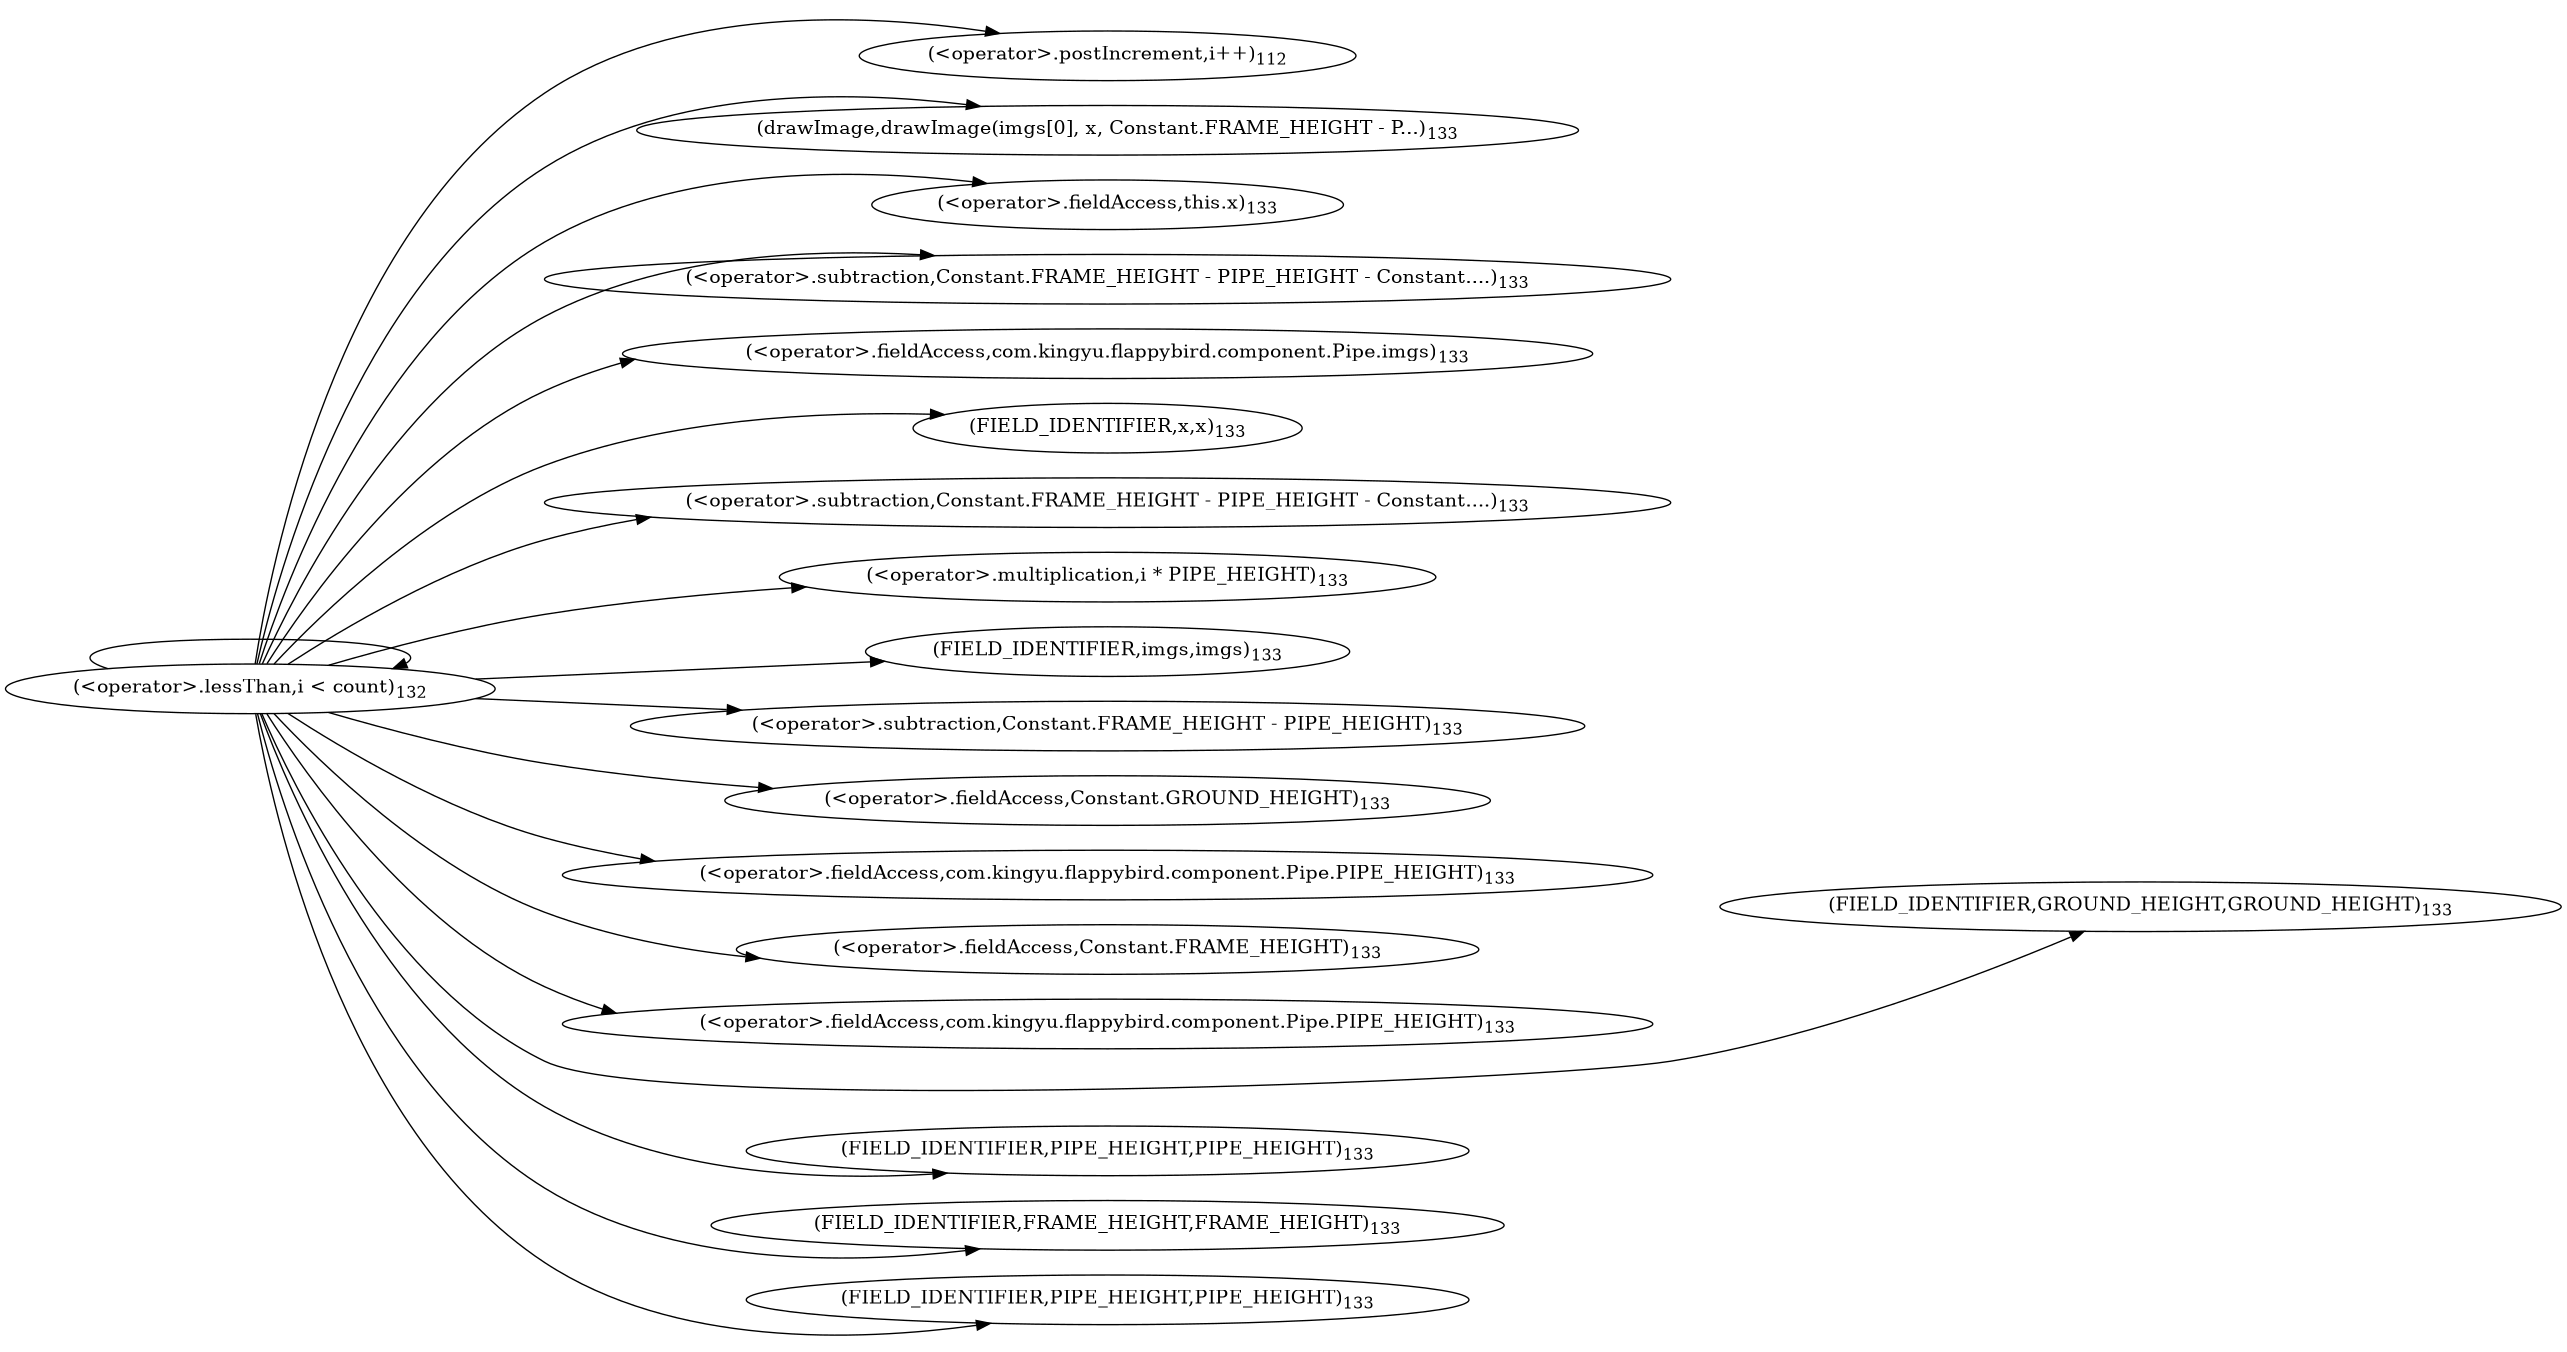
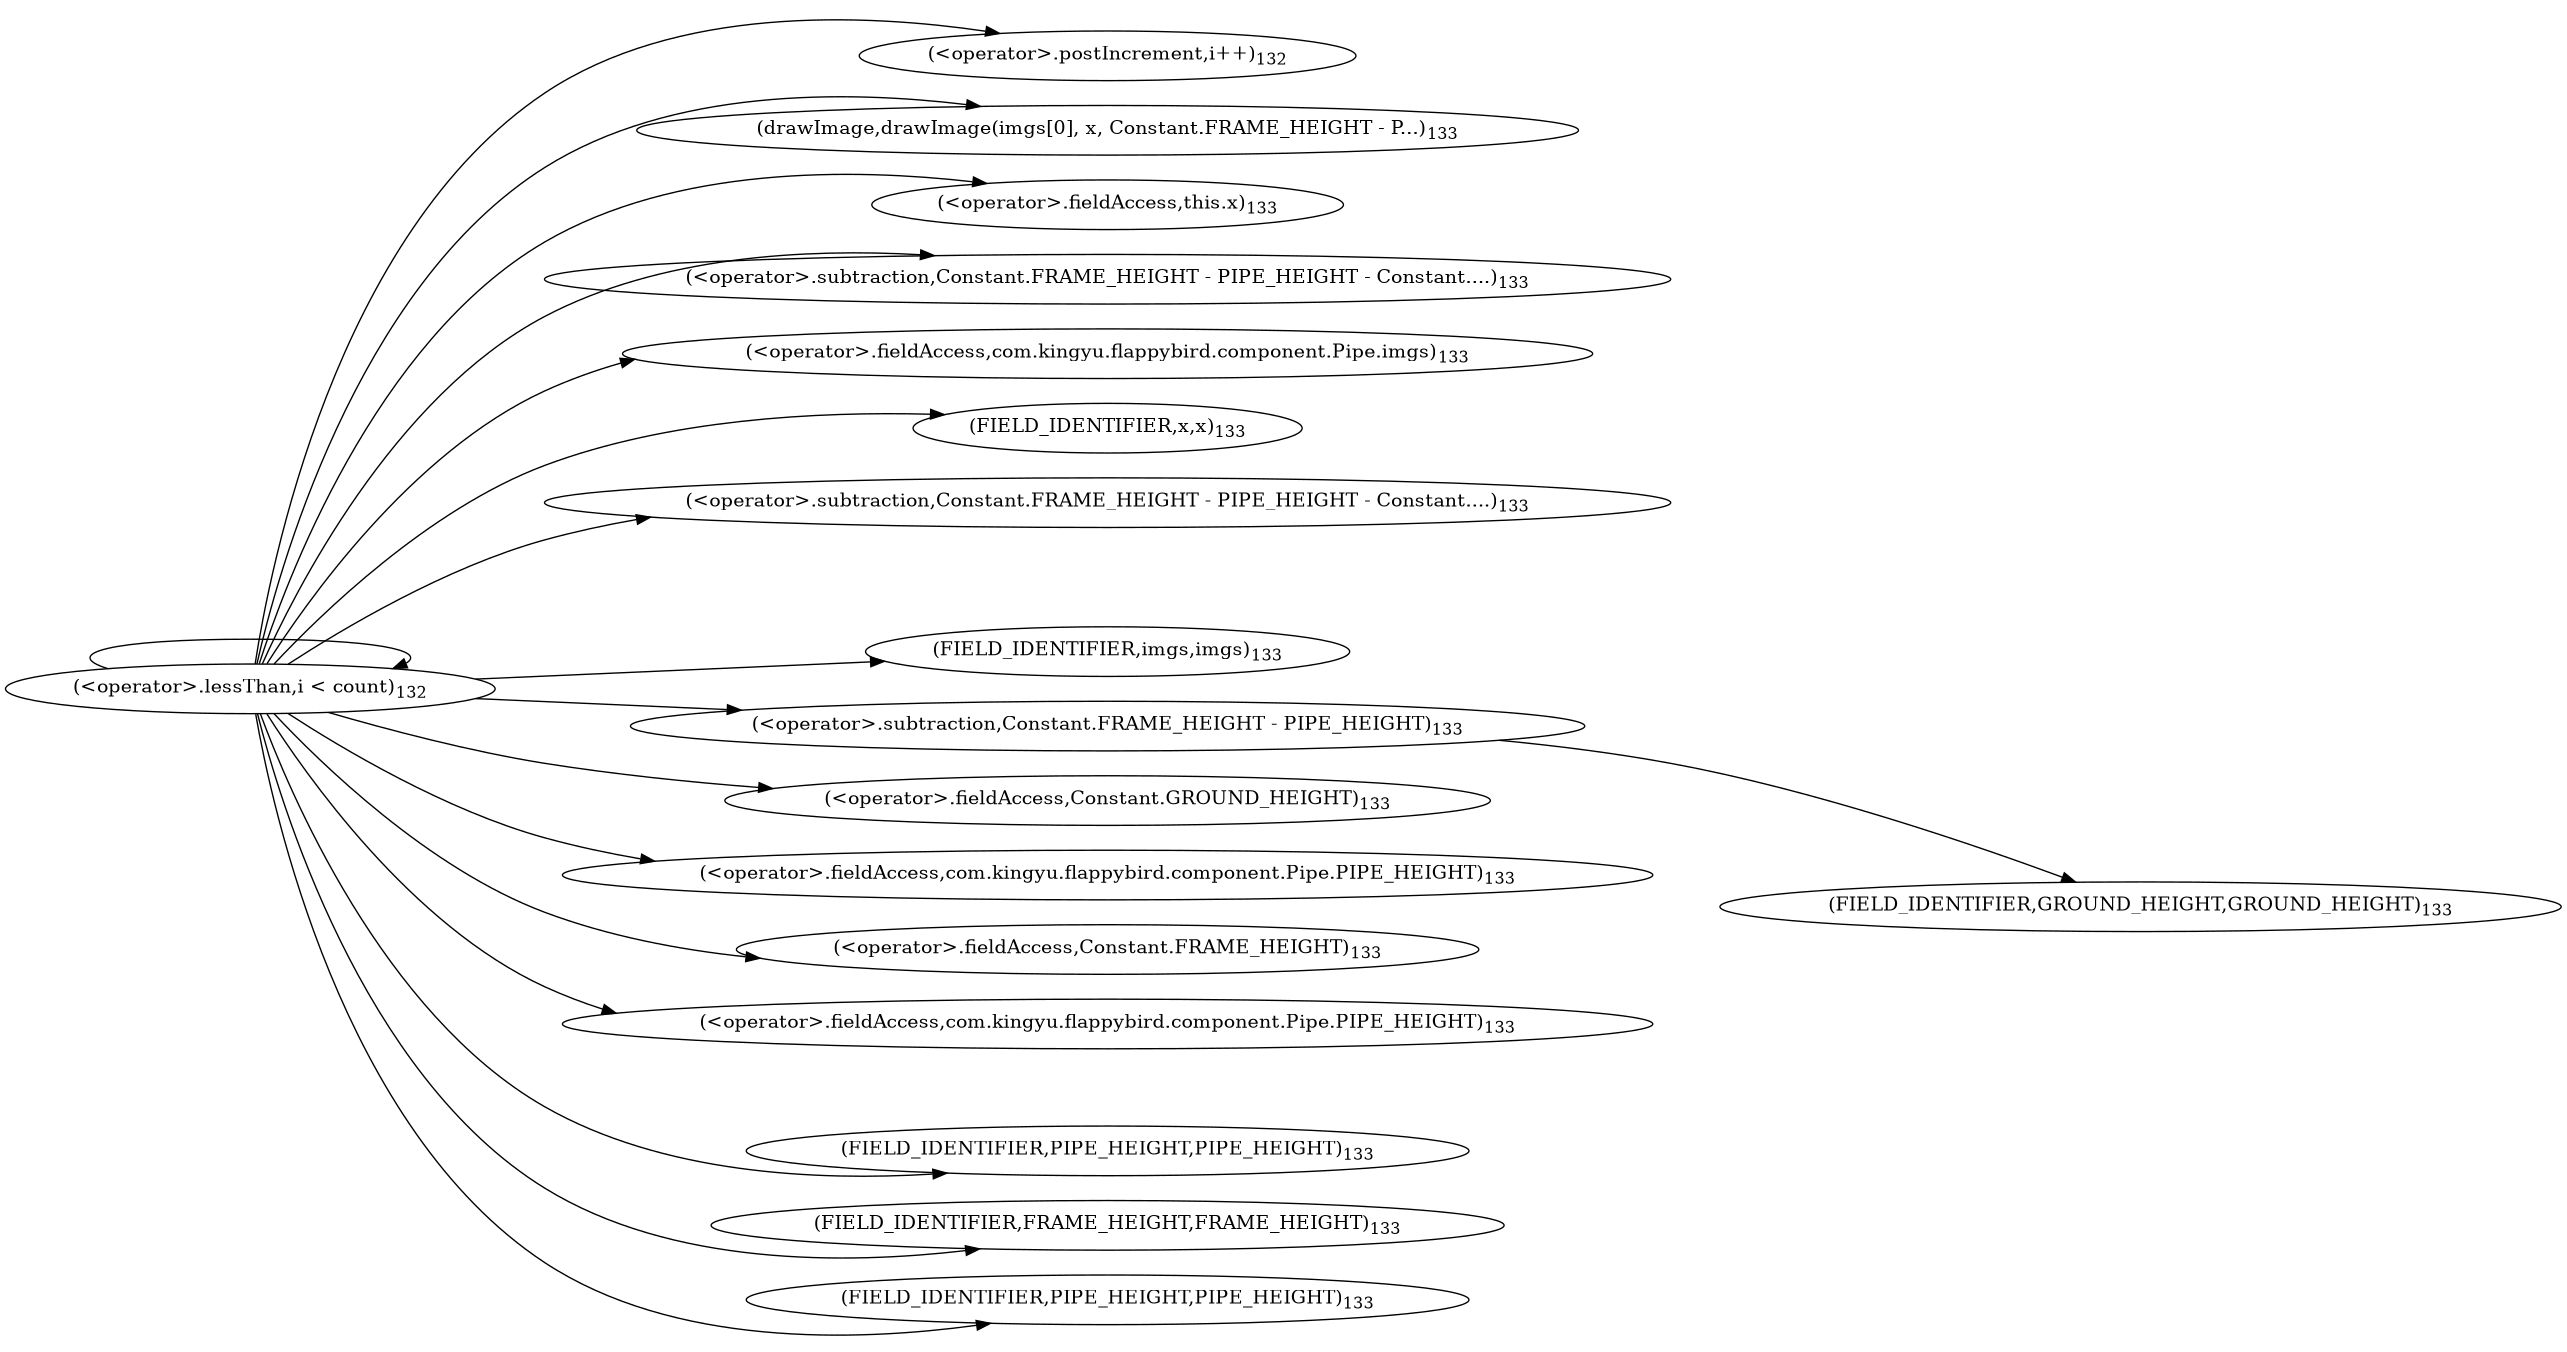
(1272, 54) -> (1272, 54)
(1108, 577) -> none
(1089, 1089) -> (1786, 789)
